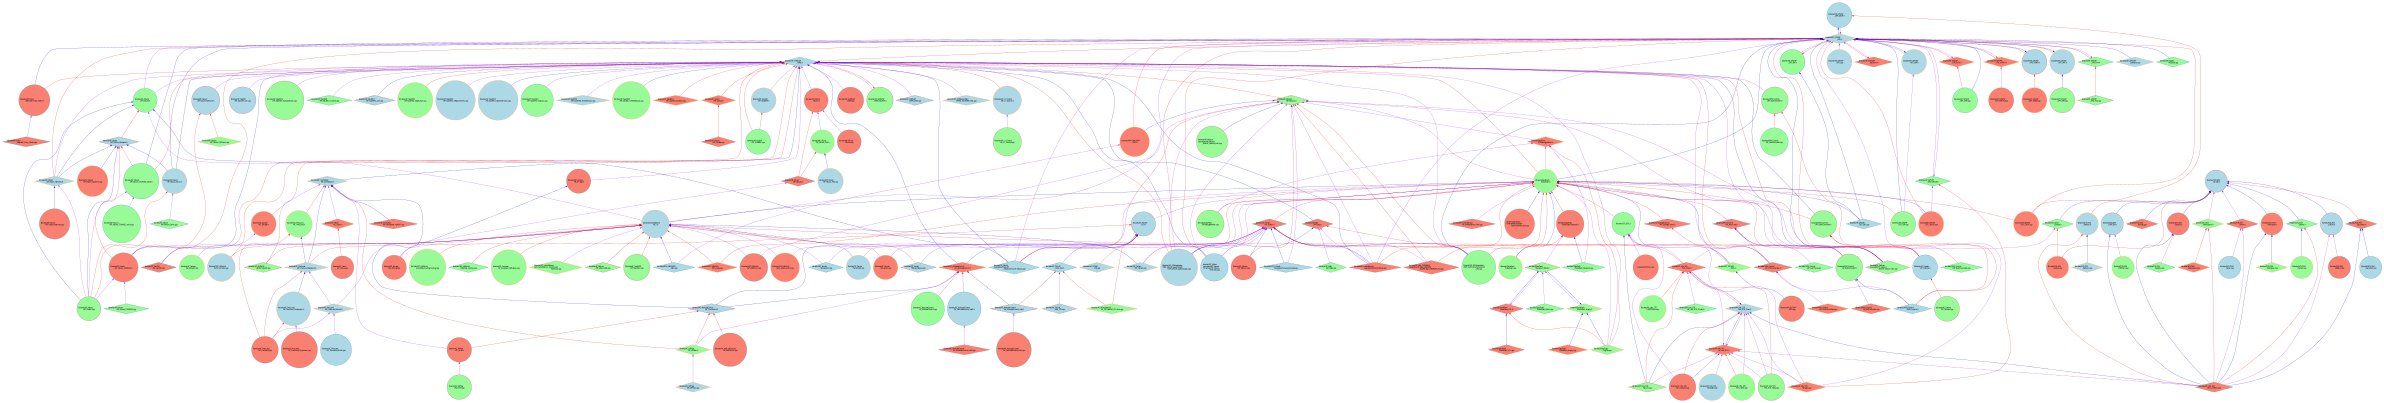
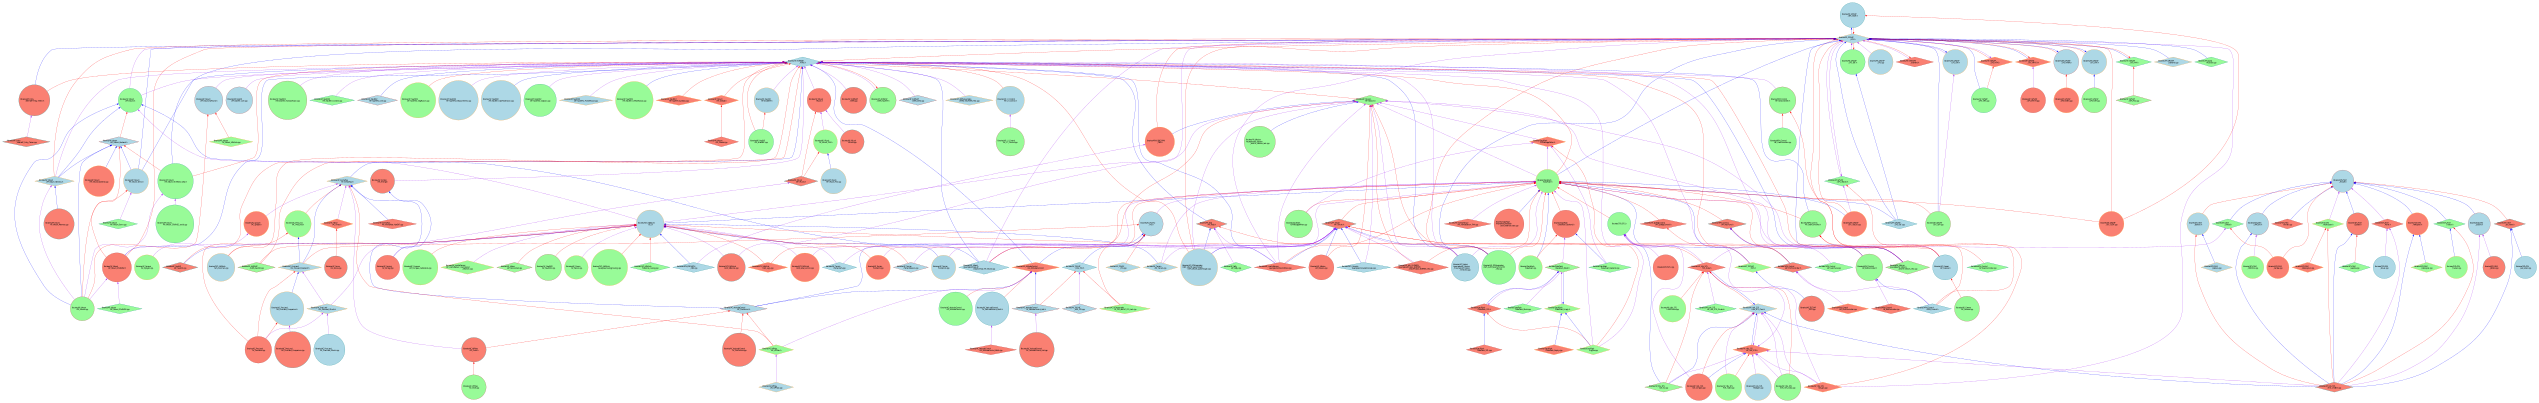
none -> (576, 267)
